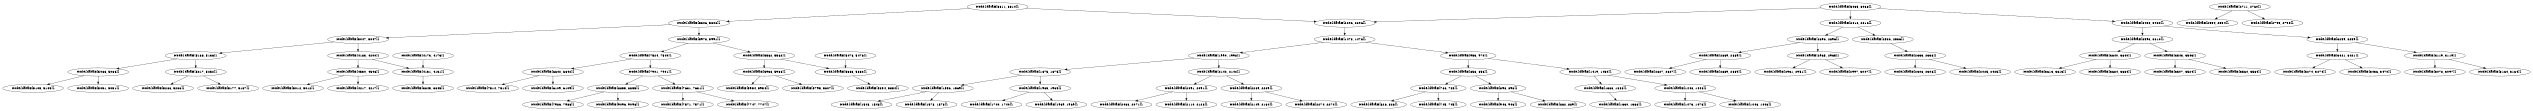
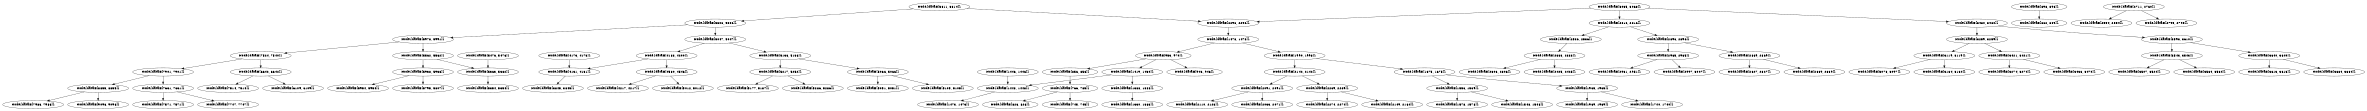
(1482, 80) -> none
(1498, 95) -> (1178, 63)
(1716, 96) -> (1008, 79)
